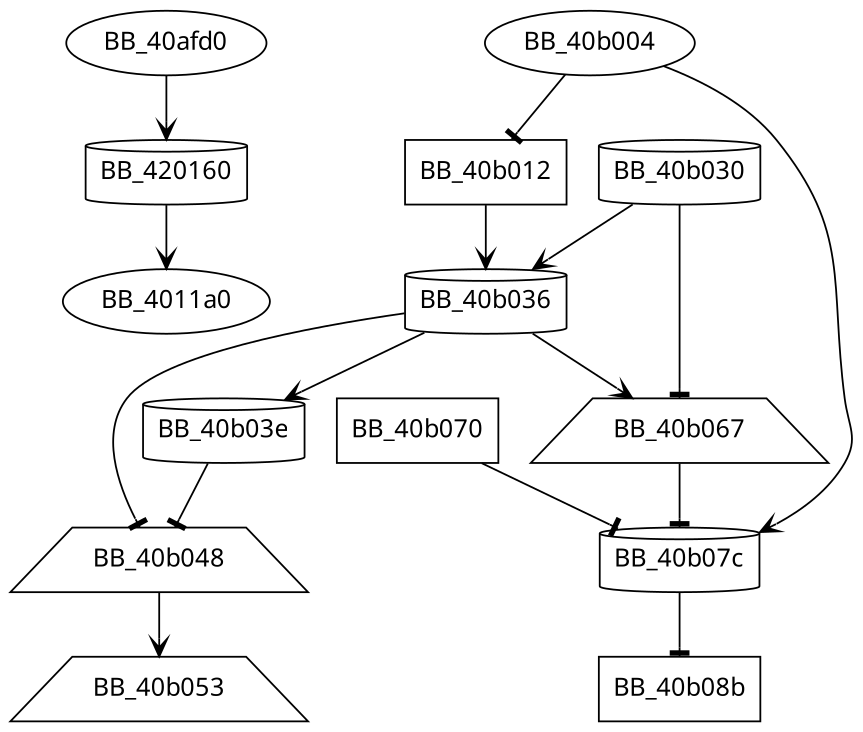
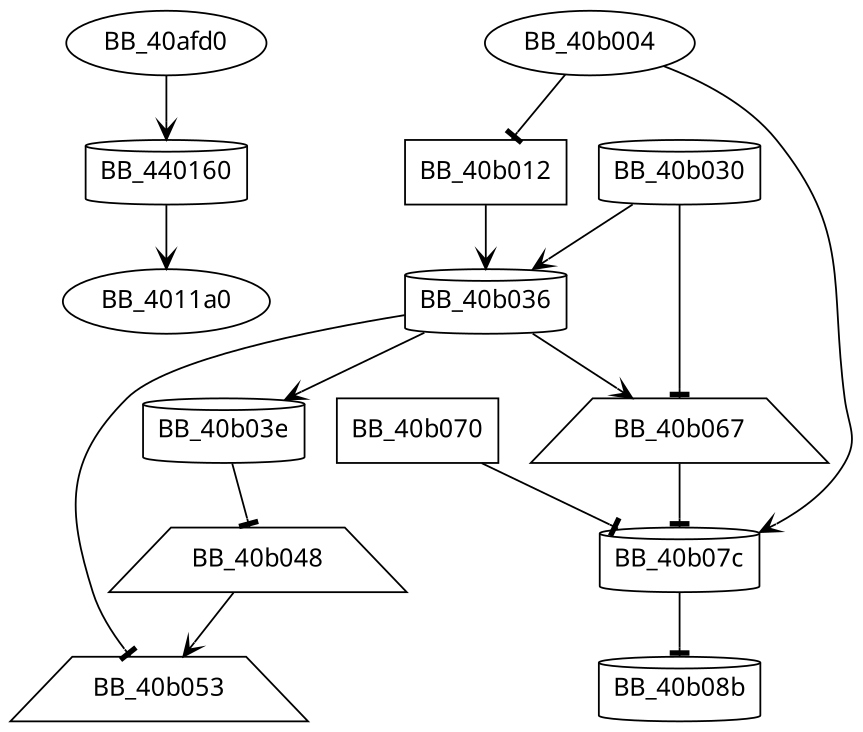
(166, 172) -> (166, 172)
(199, 358) -> (134, 393)
(680, 689) -> (680, 689)
